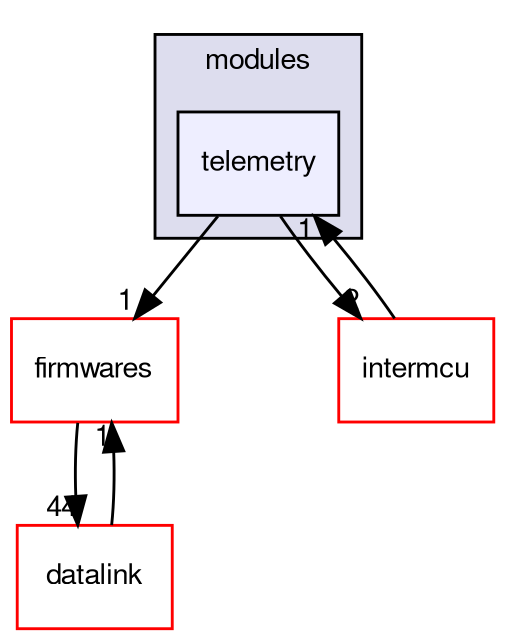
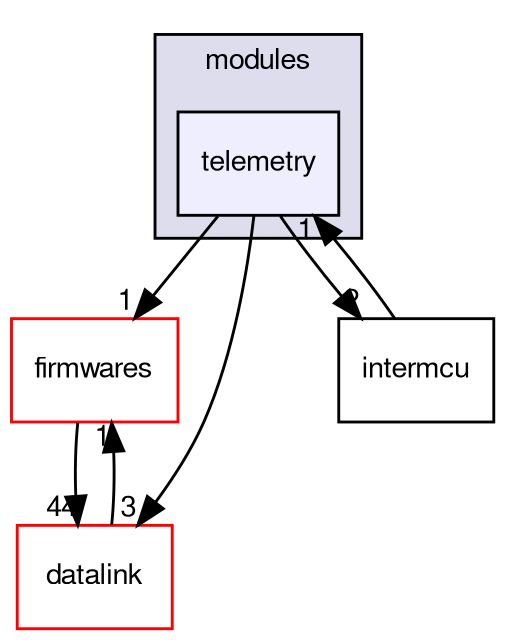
none -> (224, 366)
(416, 370) -> (416, 370)
